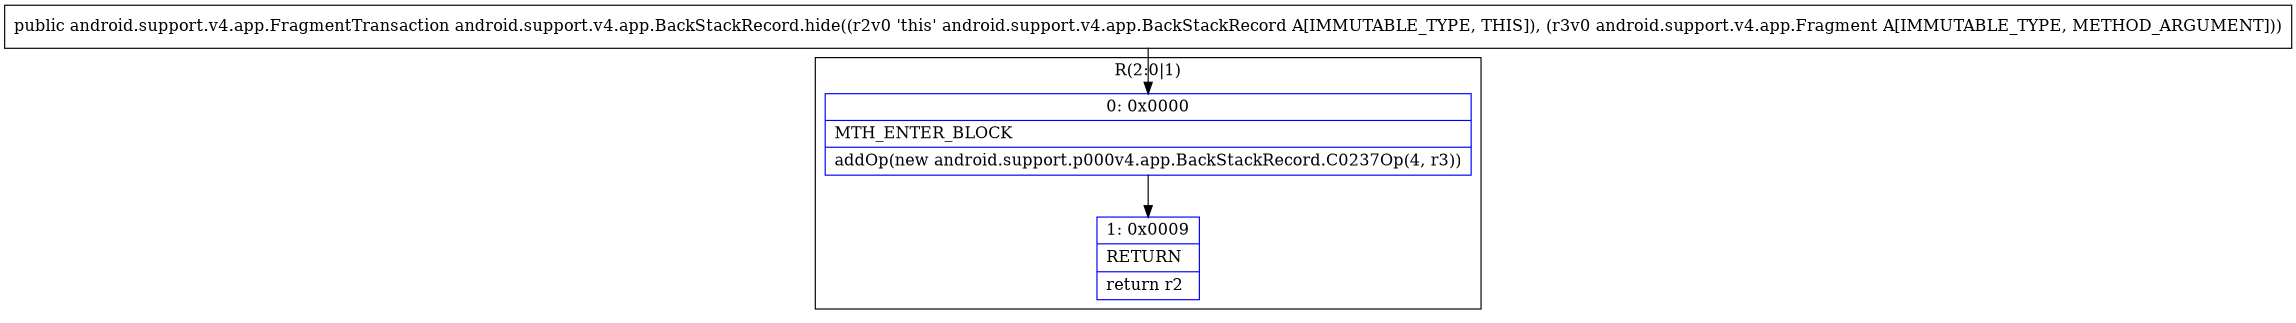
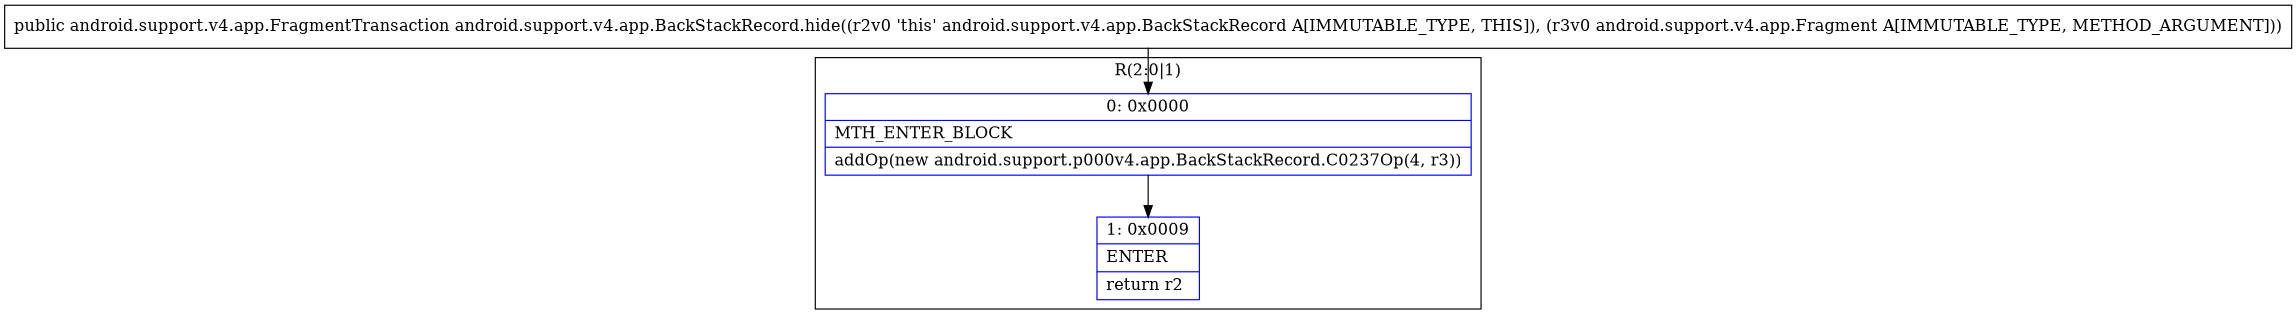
(1144, 257) -> (1137, 257)
